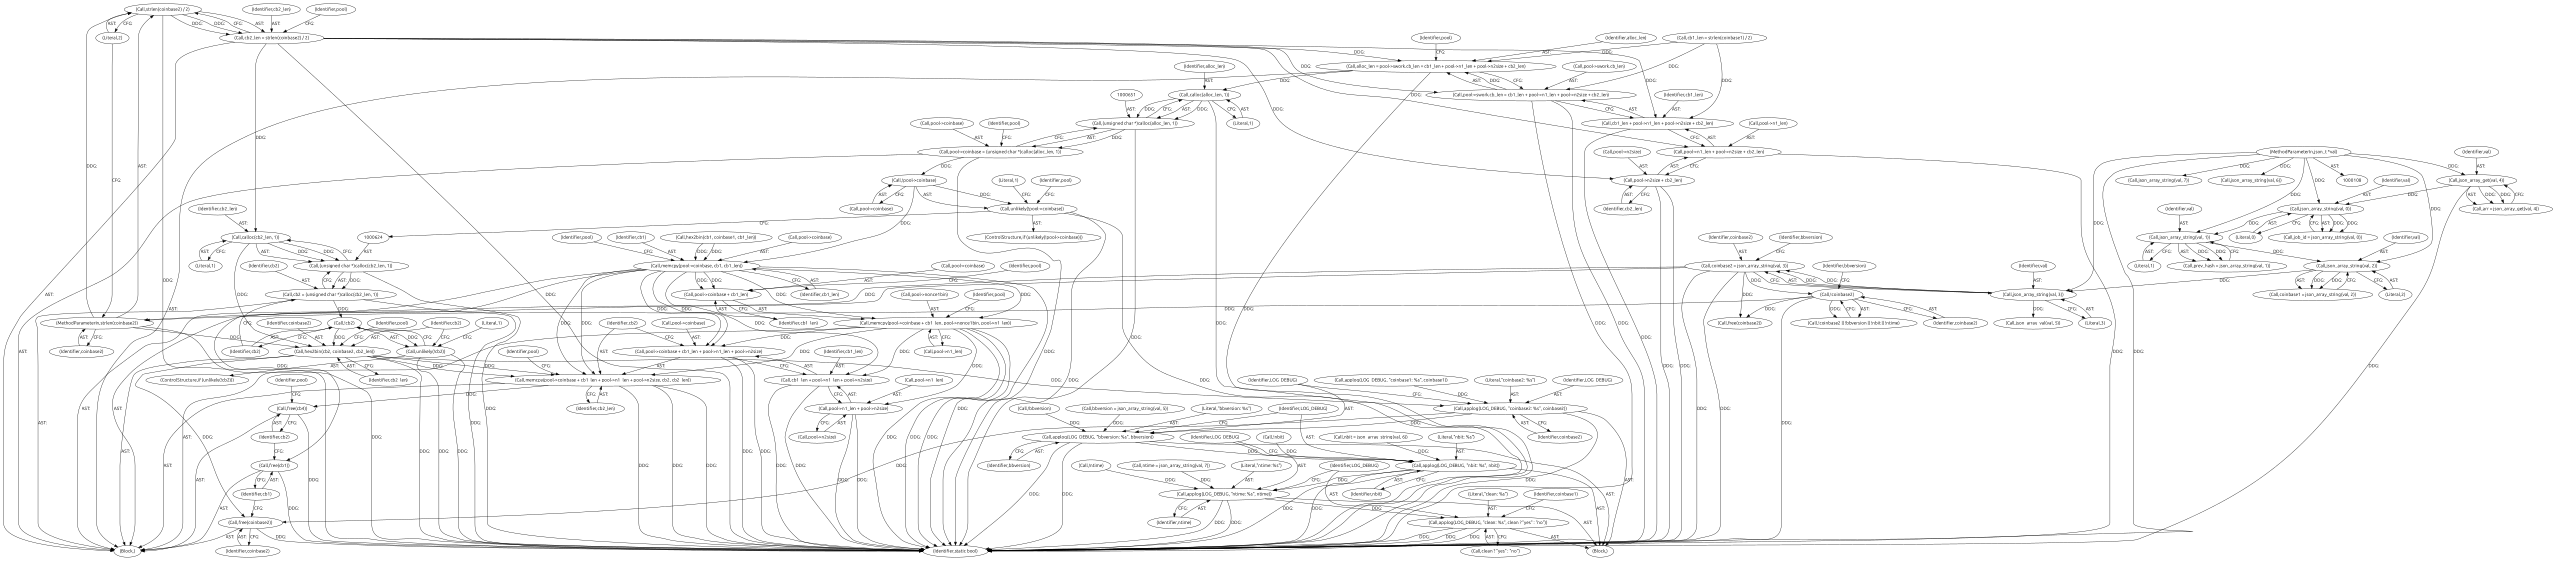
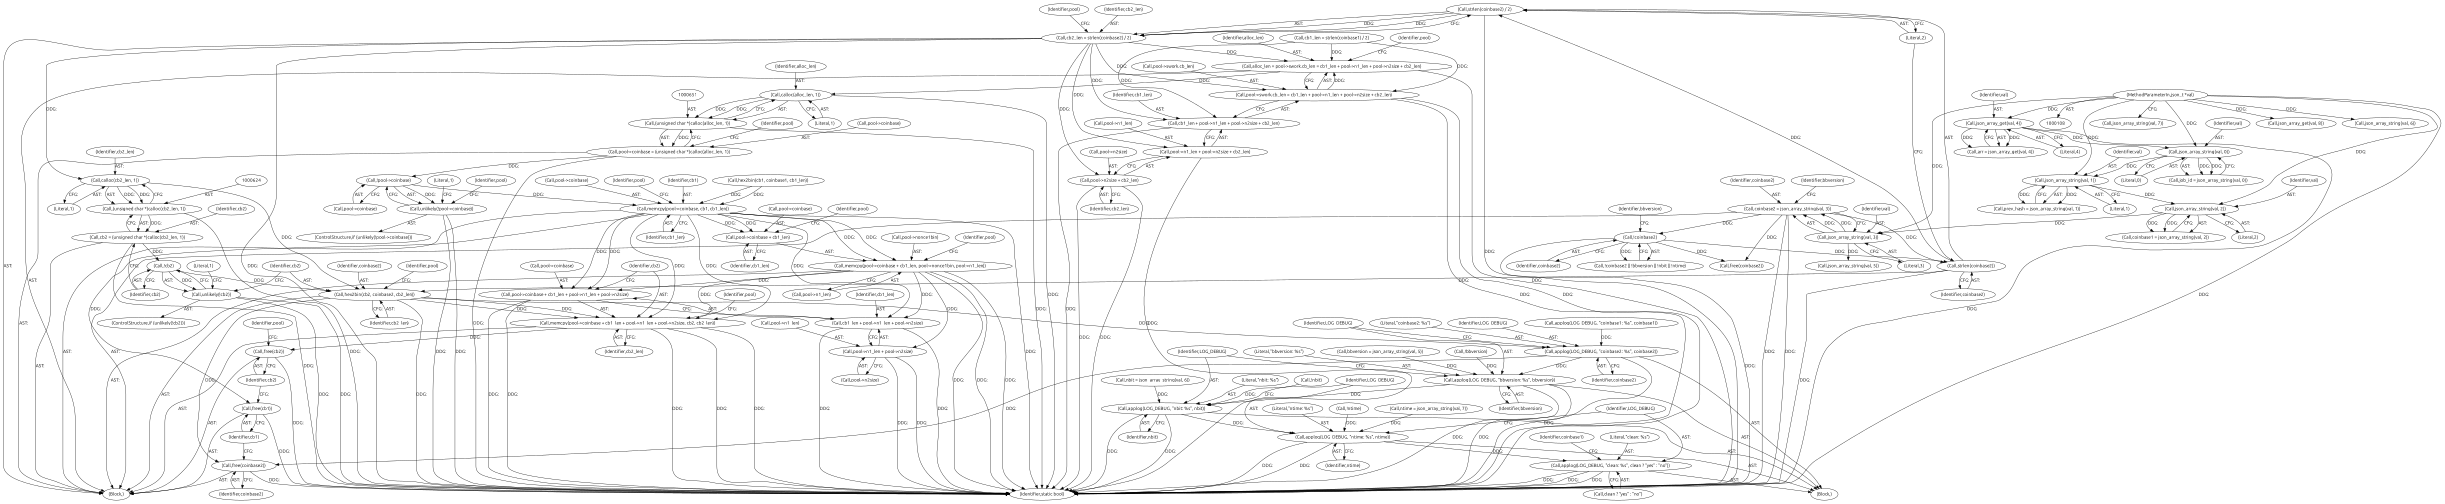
none -> (2296, 124)
none -> (2070, 152)
(2246, 166) -> (2154, 109)
(691, 224) -> (395, 201)
(97, 323) -> (1971, 266)
(2033, 323) -> (1848, 266)
(292, 409) -> (269, 352)
